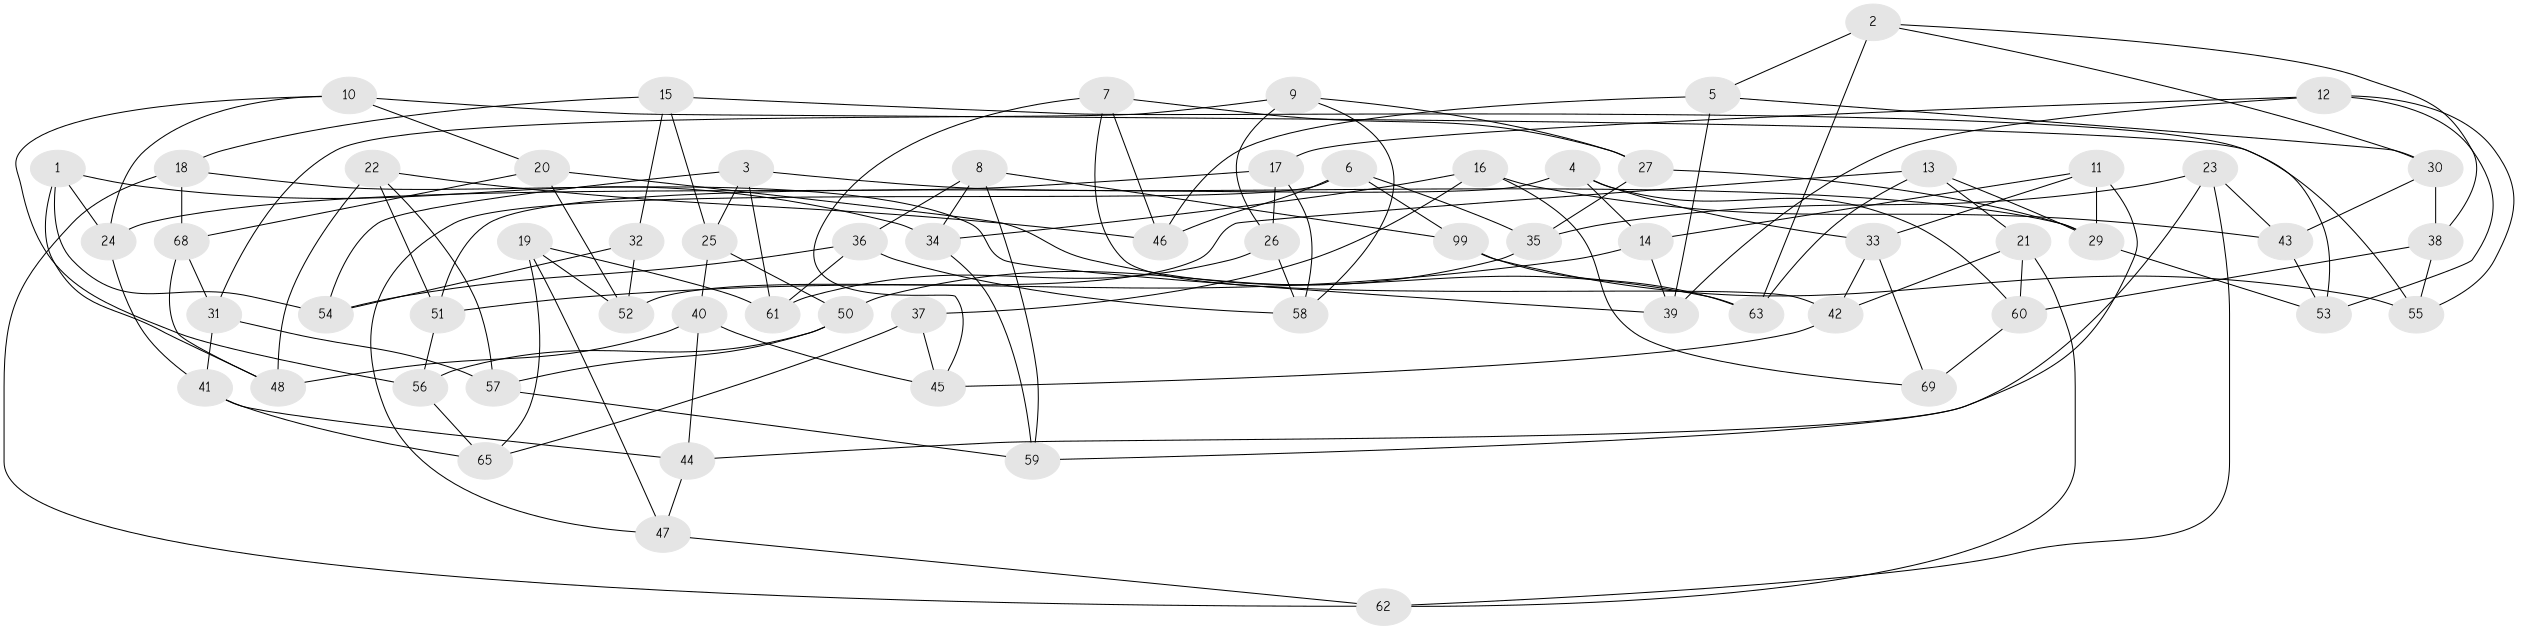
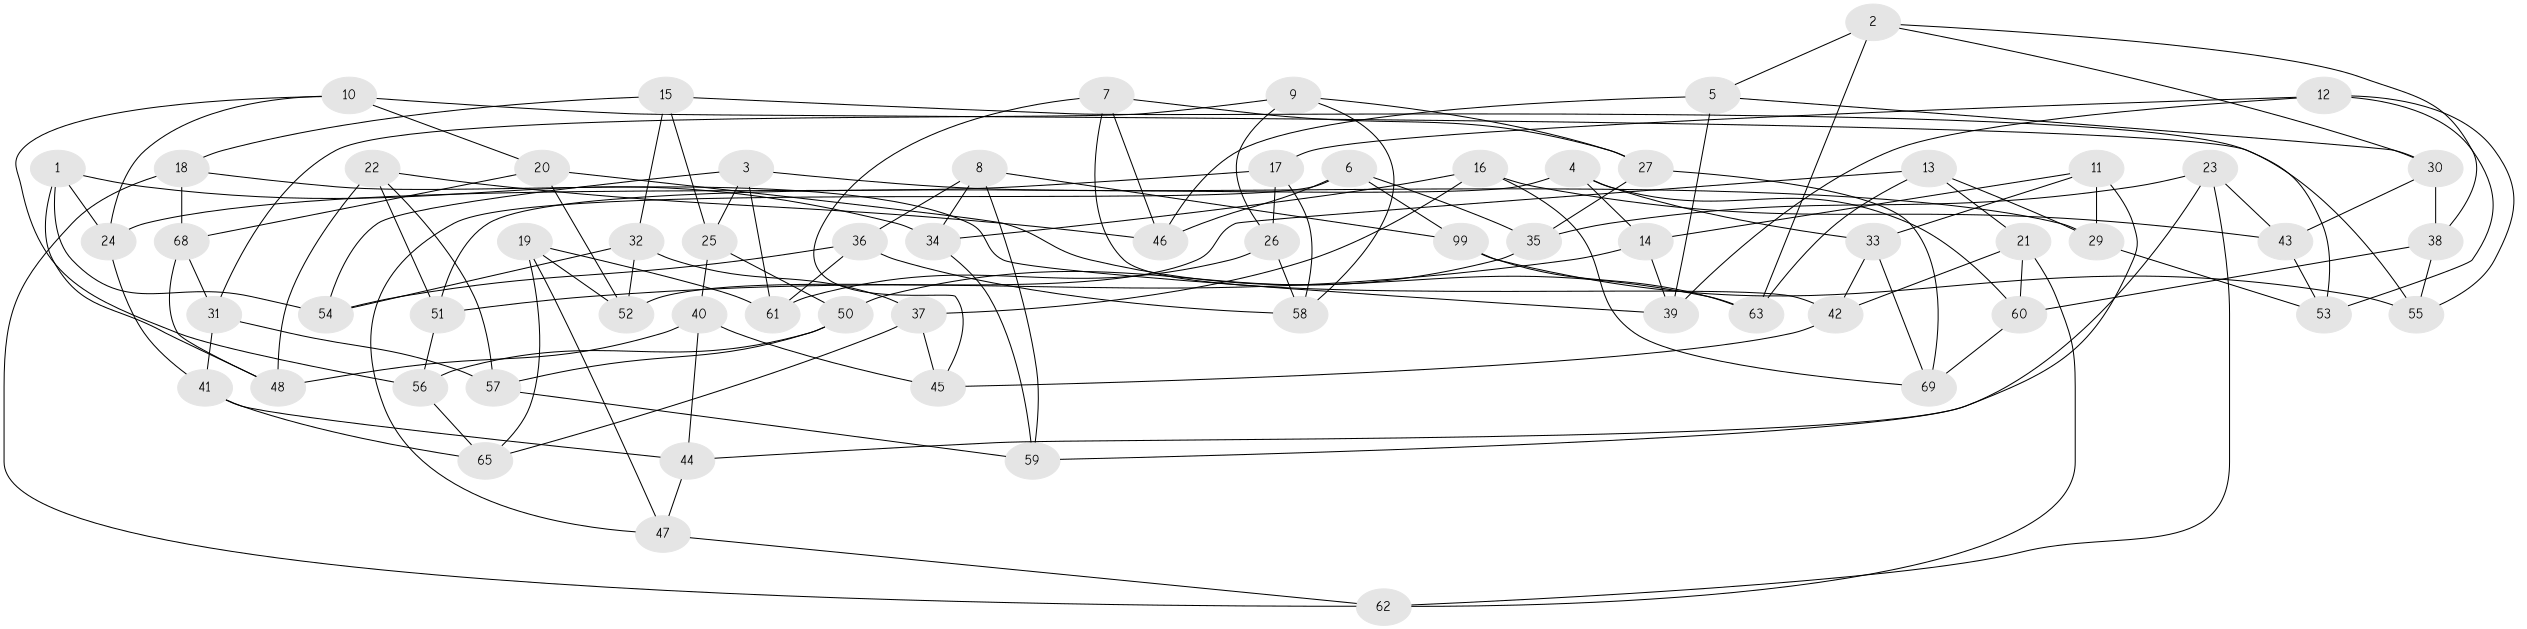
(1877, 187) -> (1918, 234)
none -> (759, 277)
